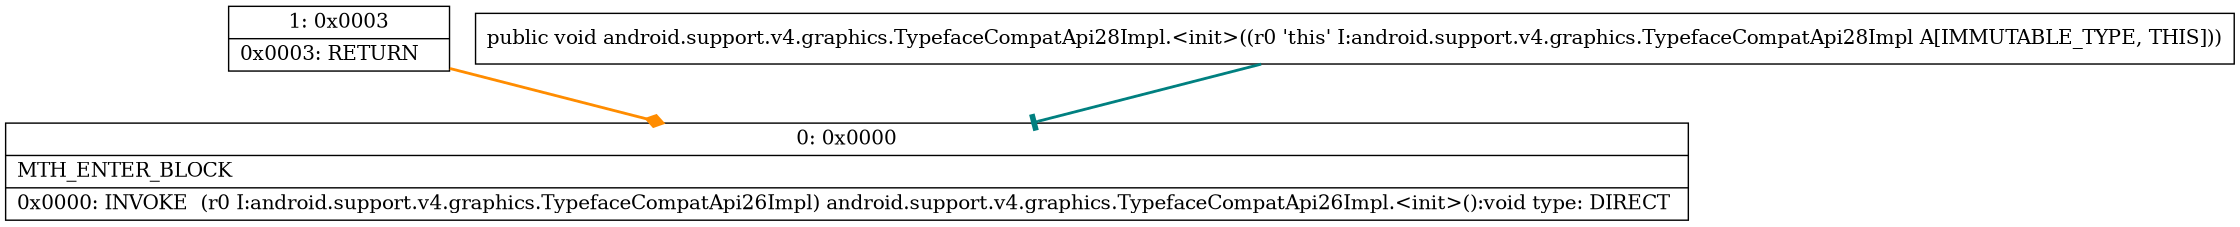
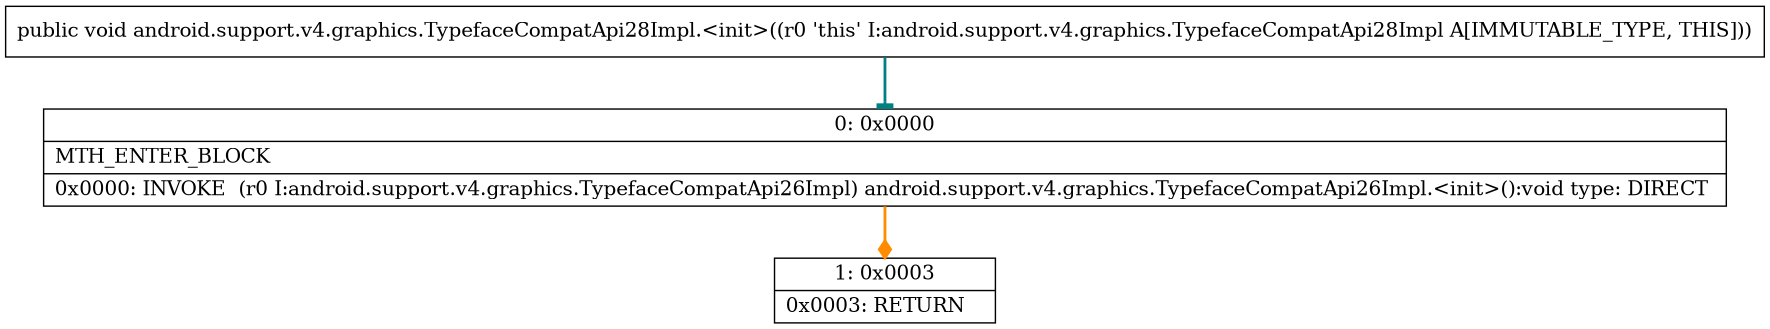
(548, 94) -> (885, 224)
